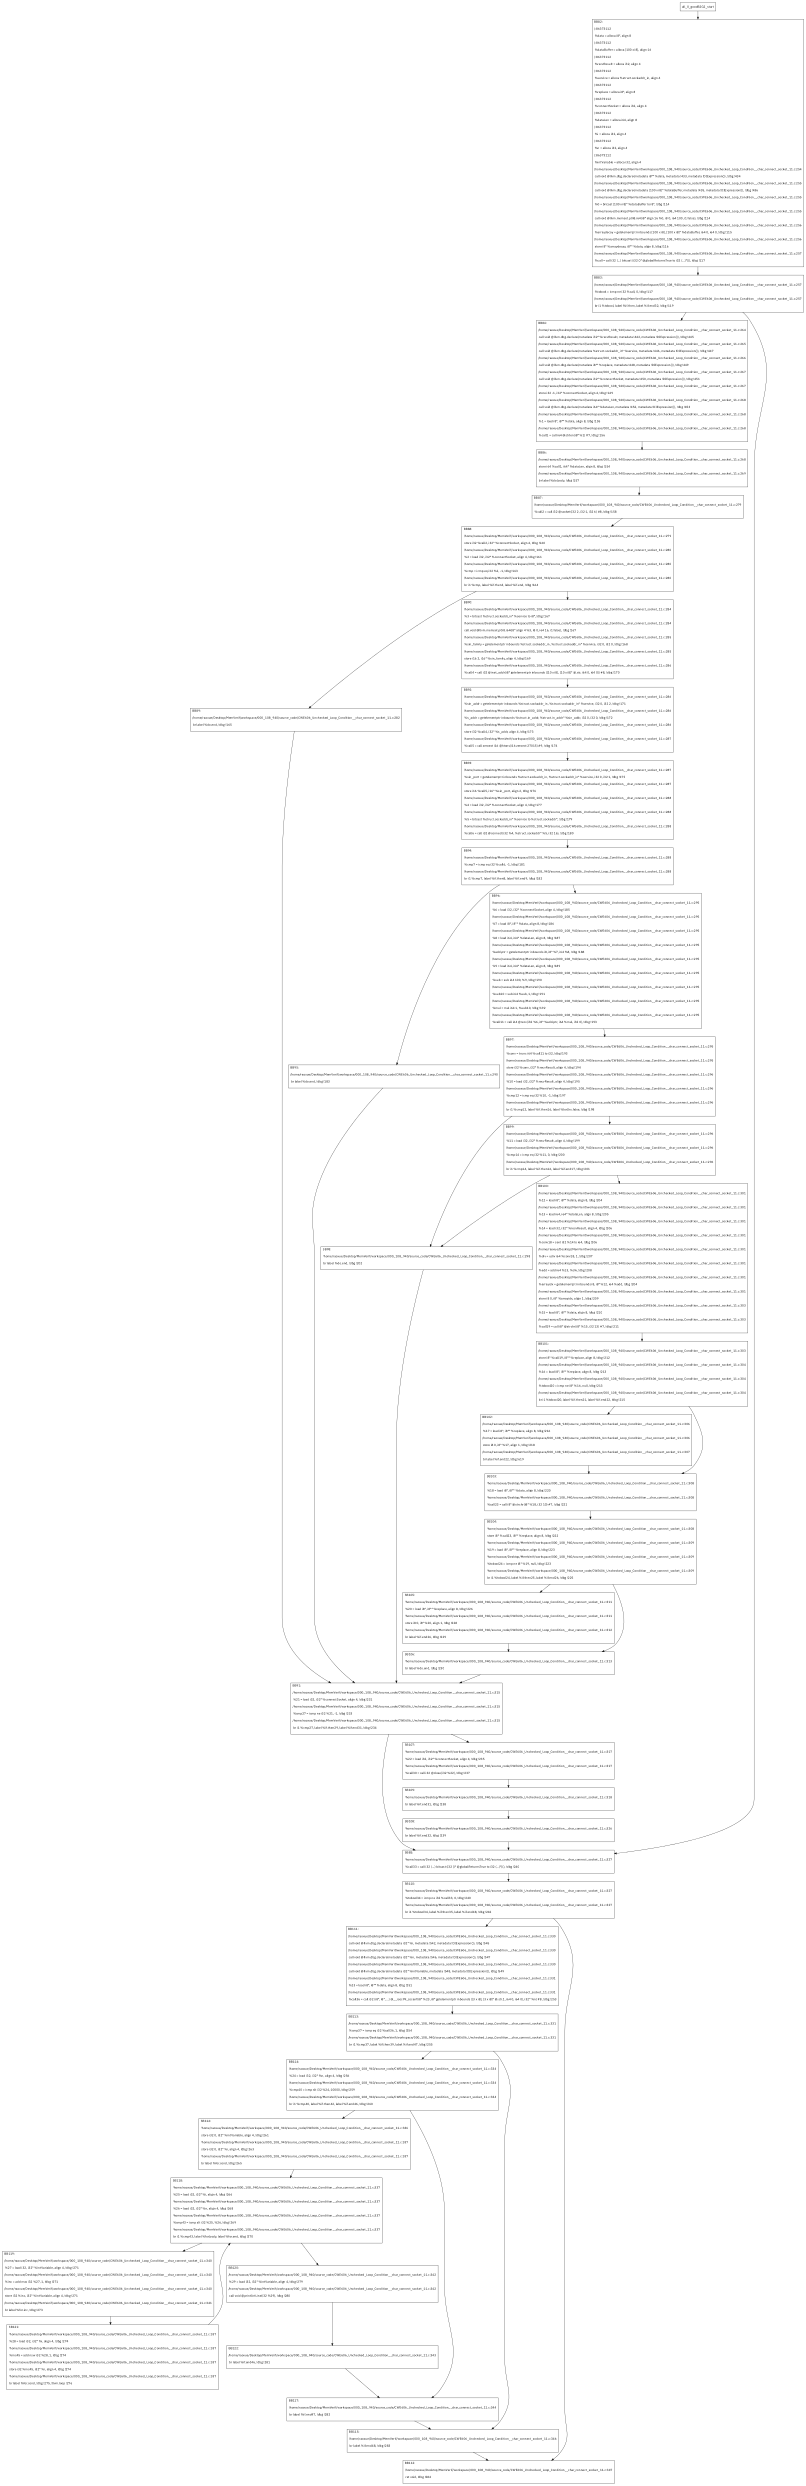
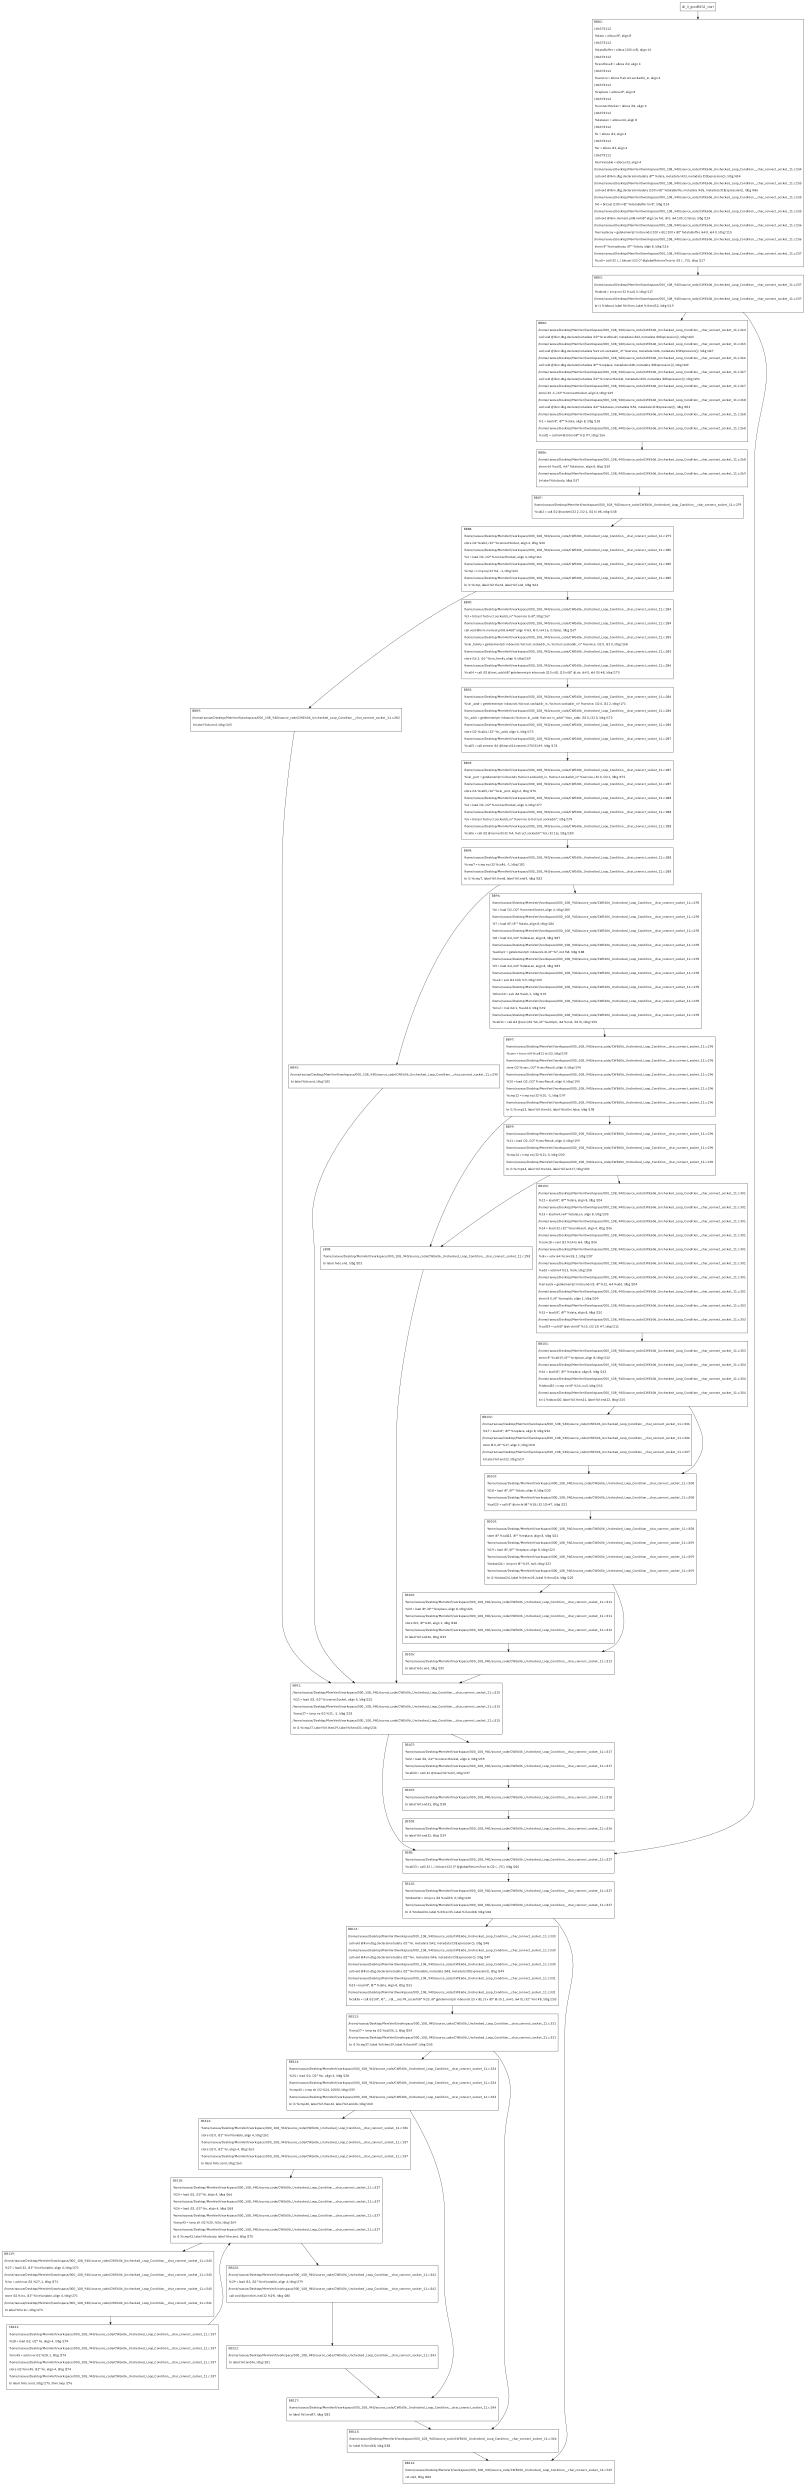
(518, 994) -> (519, 994)
